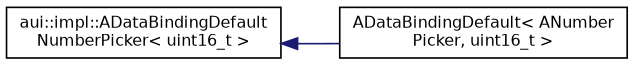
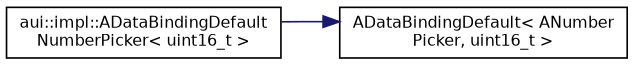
(319, 44) -> (302, 22)
